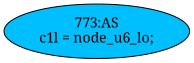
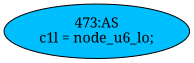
(97, 31) -> (97, 31)
